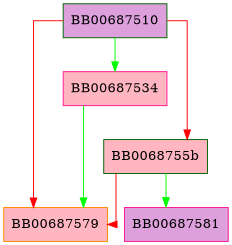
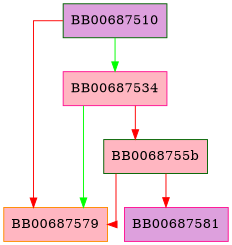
(187, 65) -> (135, 118)
(166, 186) -> (166, 186)
